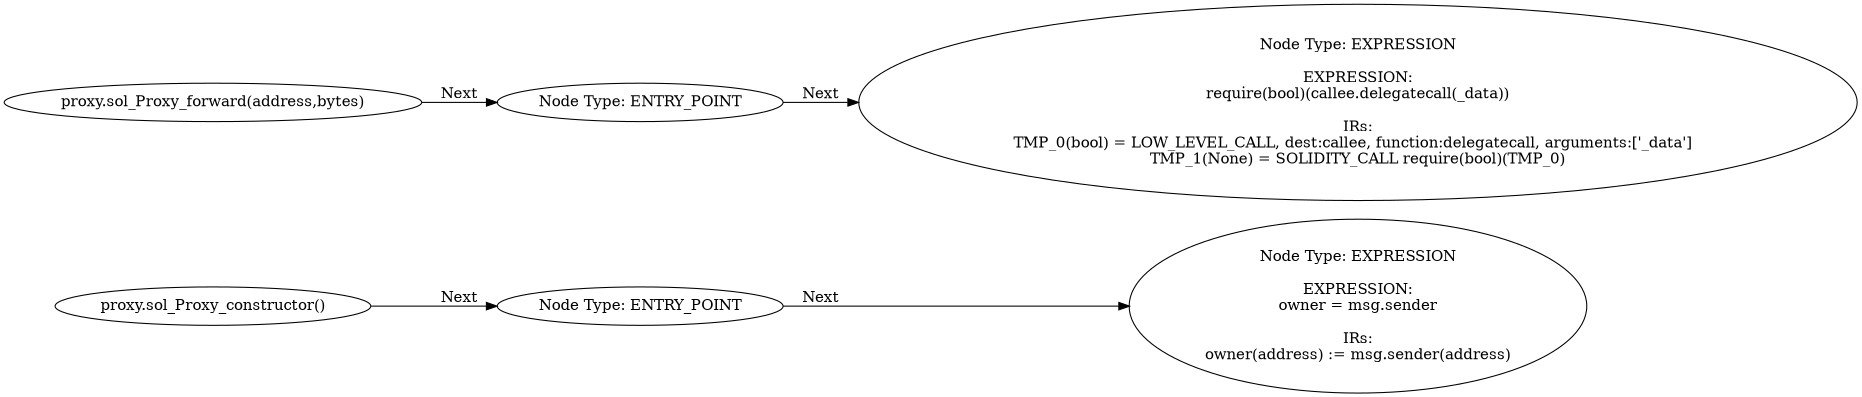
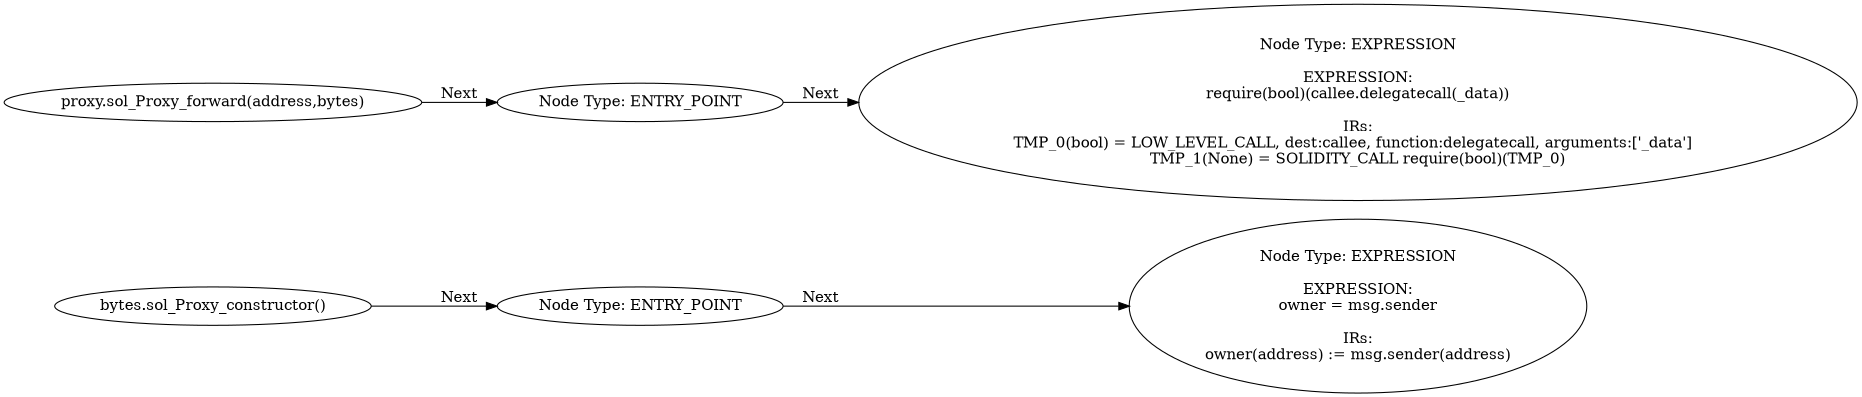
(213, 306) -> (213, 306)
